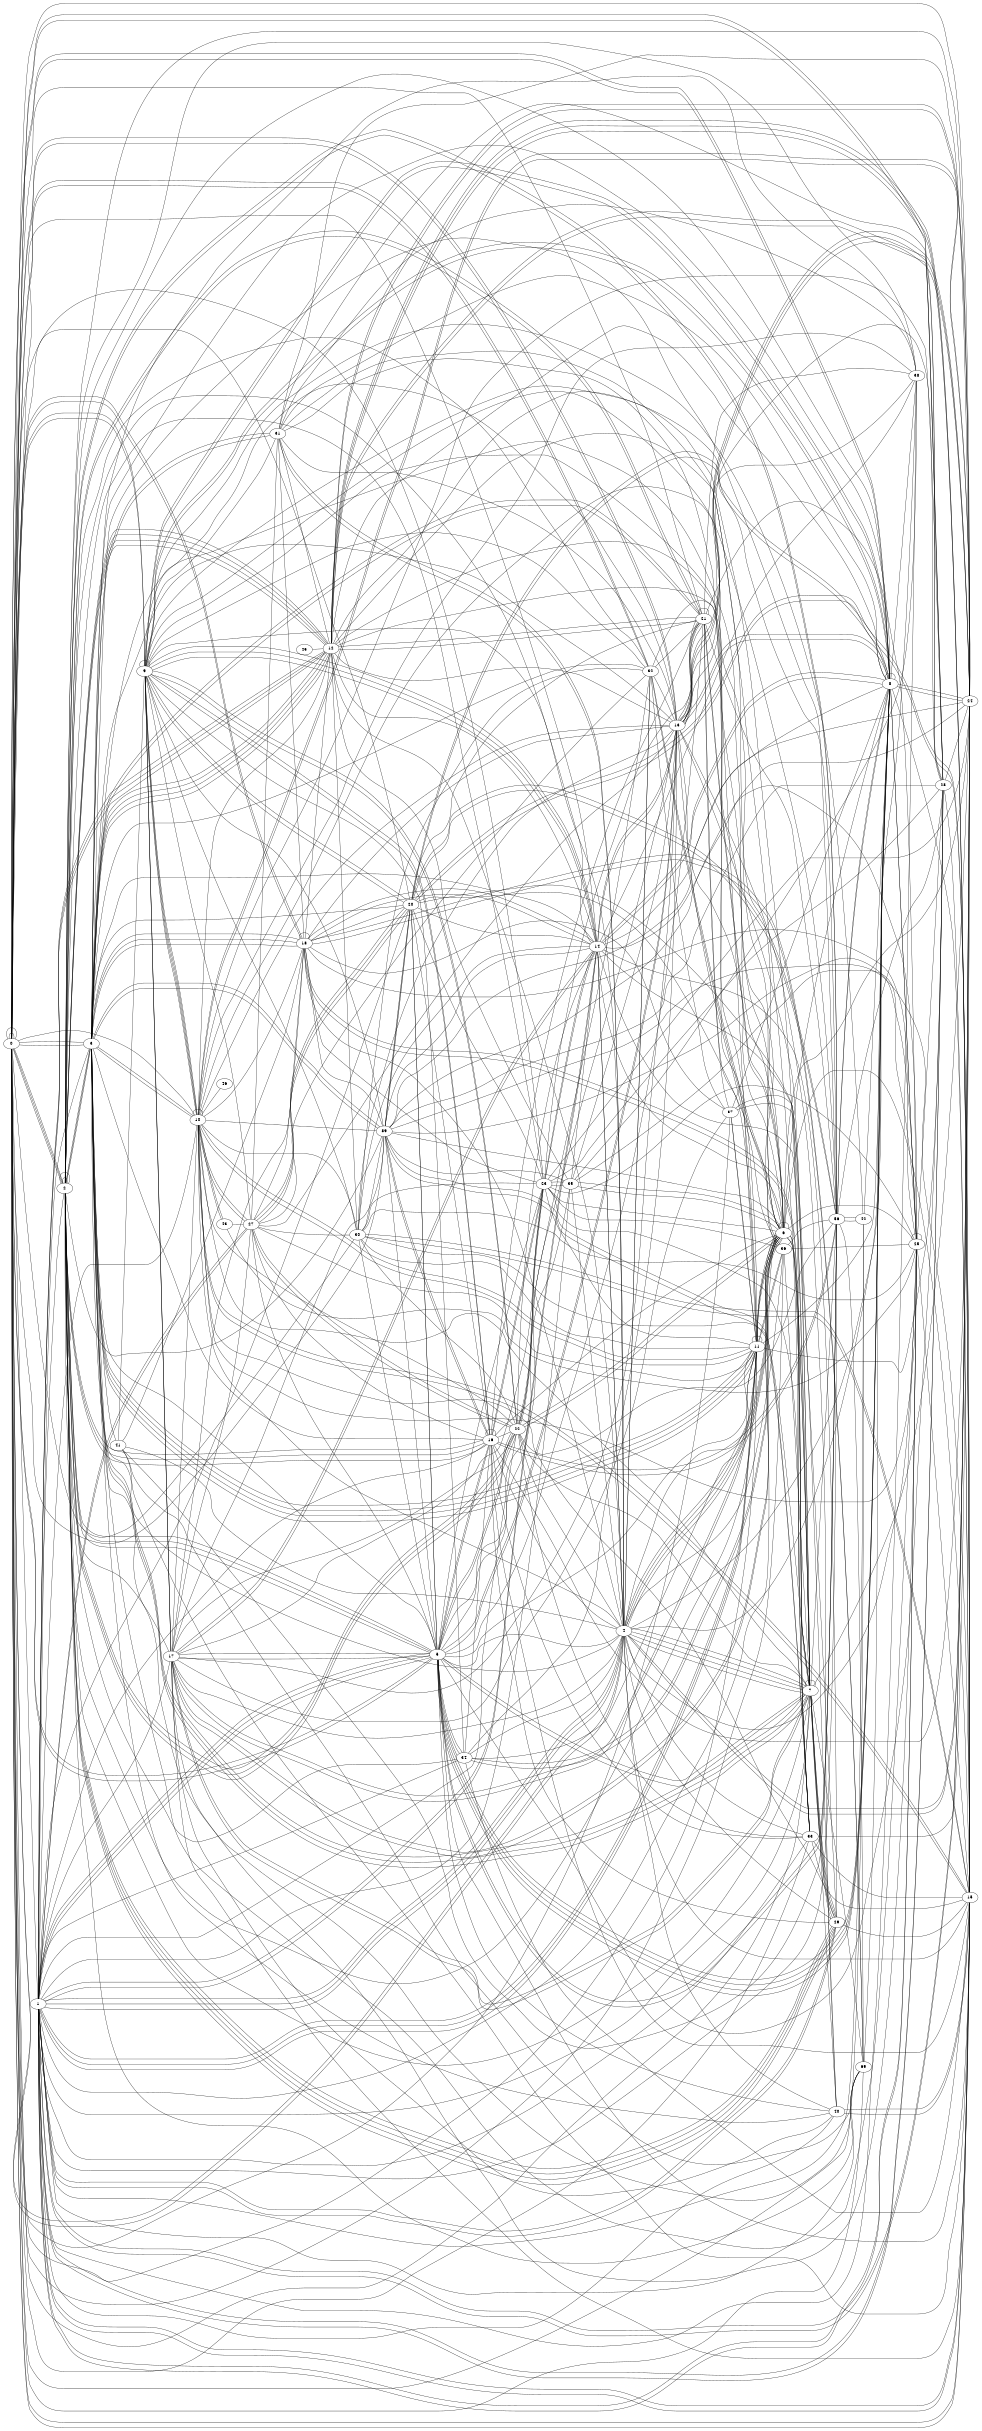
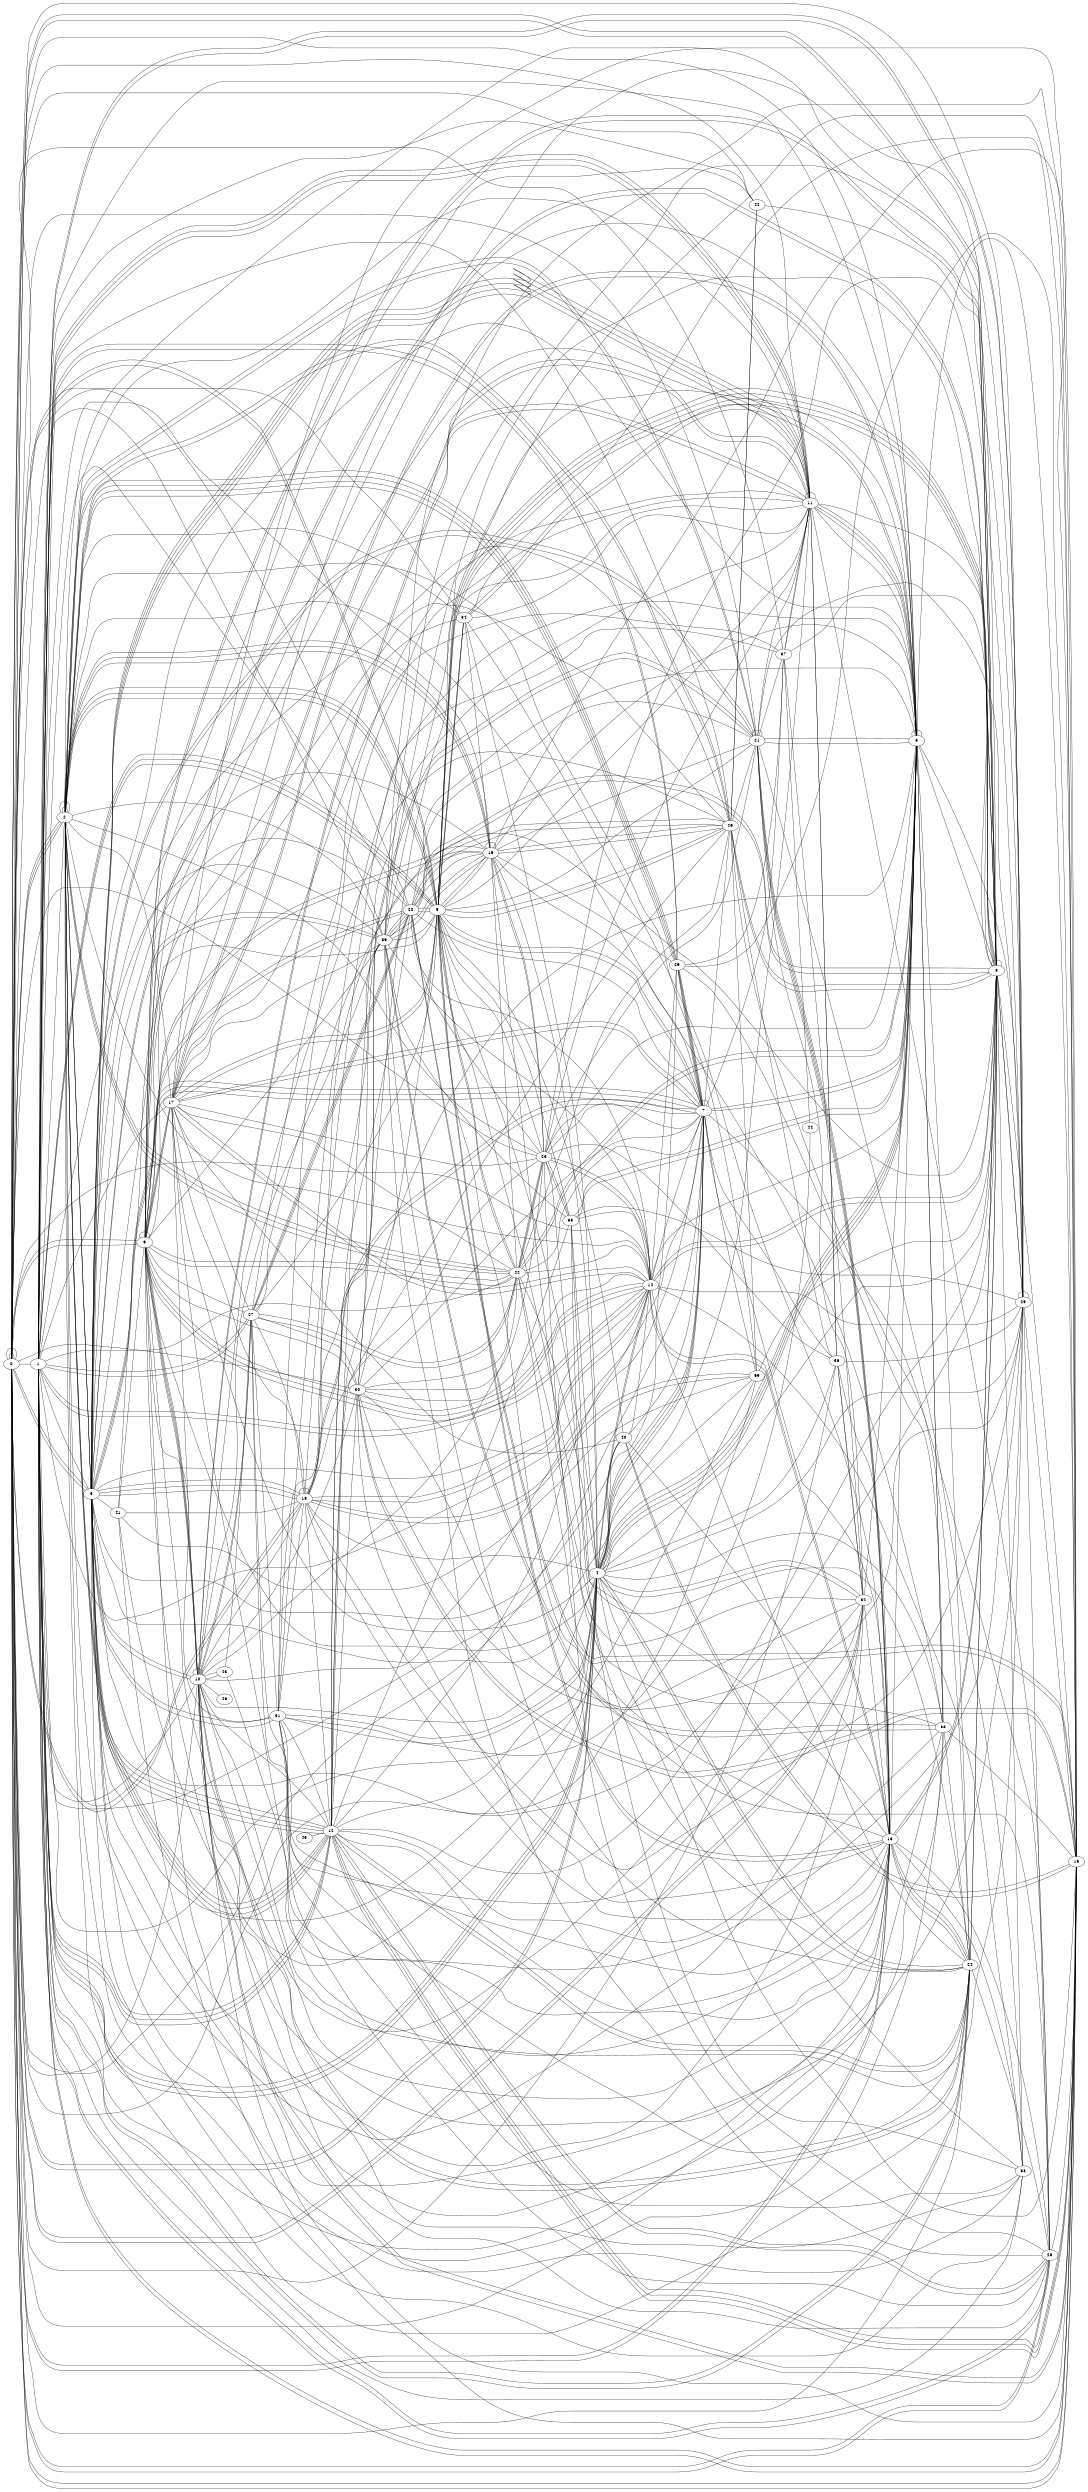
none -> (438, 4)
none -> (87, 37)
none -> (810, 1128)
(837, 1219) -> (730, 826)
(498, 1753) -> (122, 987)
